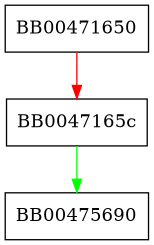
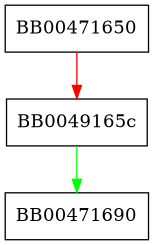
(77, 122) -> (77, 122)
(77, 216) -> (77, 216)
